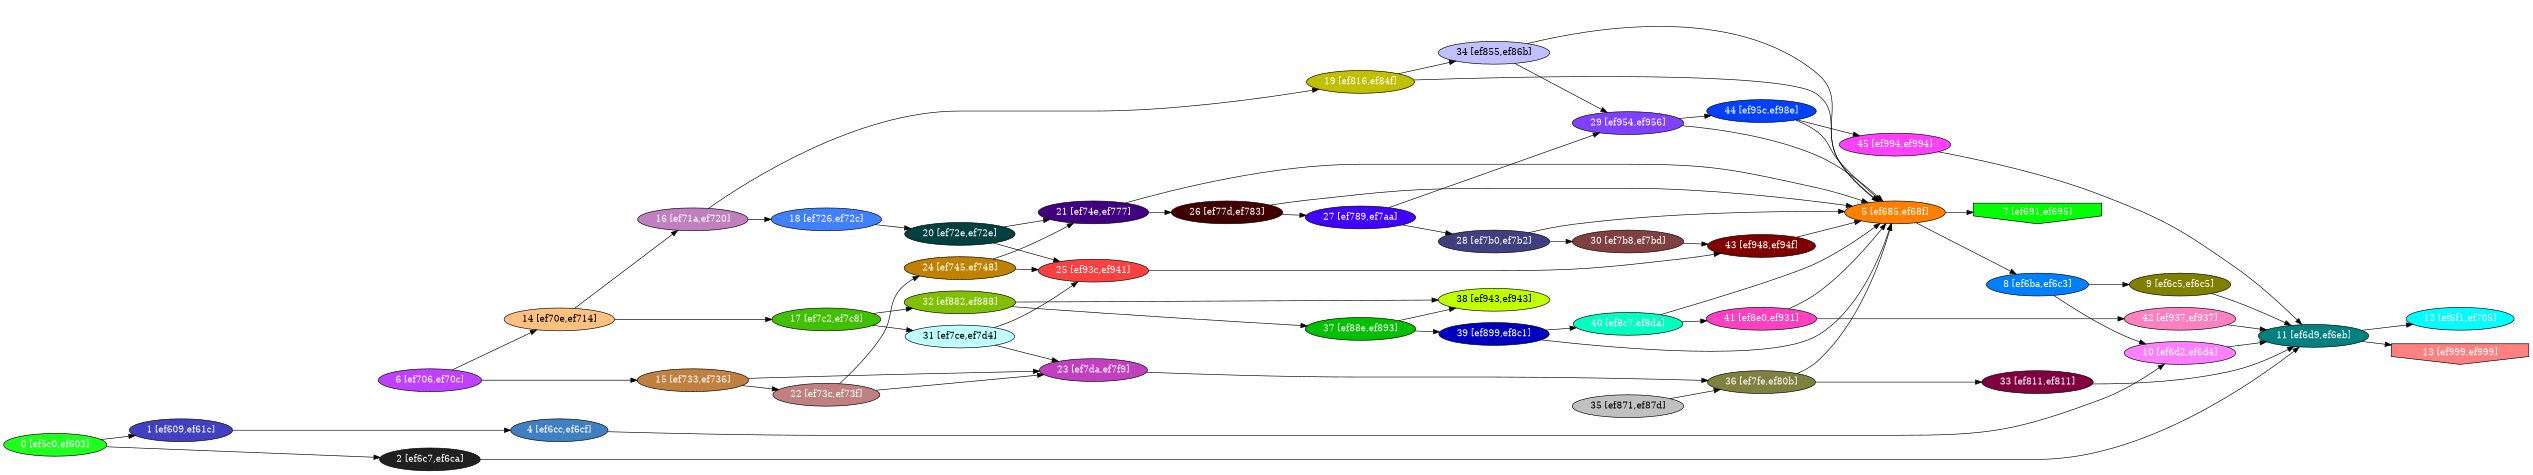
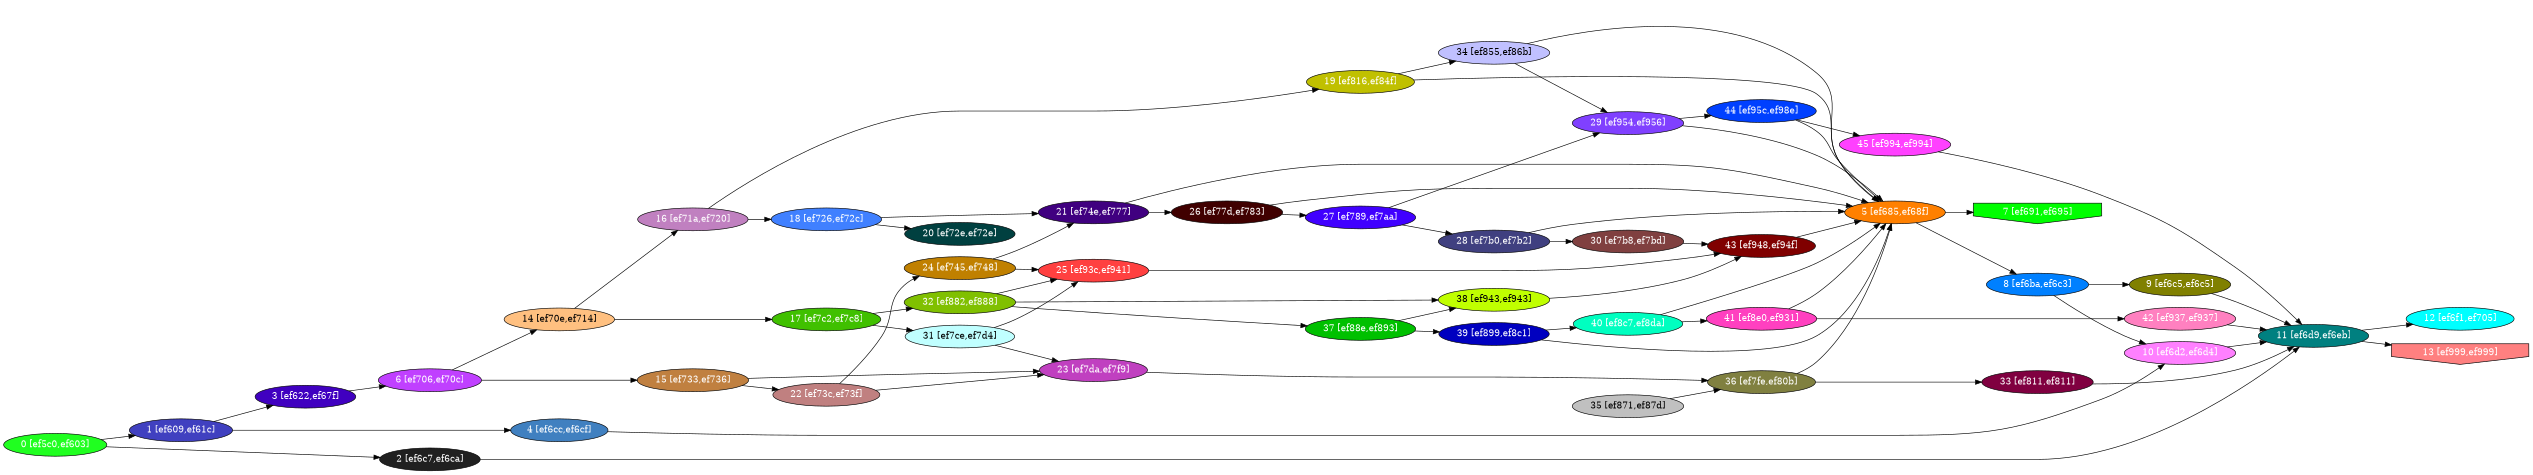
(1023, 224) -> (956, 215)
(1025, 252) -> (1024, 287)
none -> (1644, 288)
none -> (305, 397)
